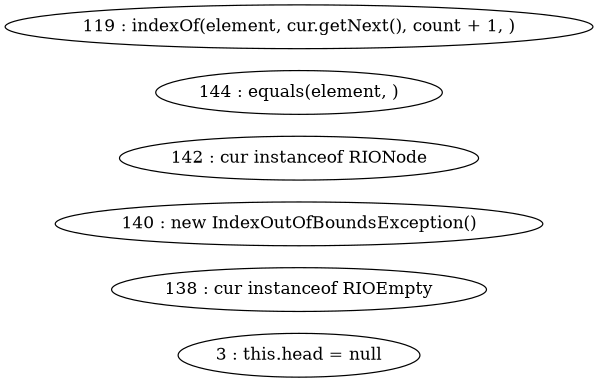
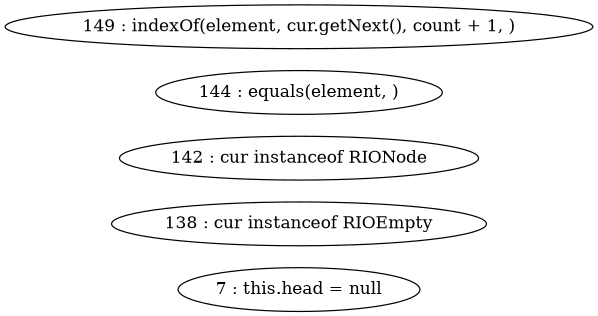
(299, 27) -> (299, 27)
(299, 224) -> none
(299, 355) -> (299, 290)
